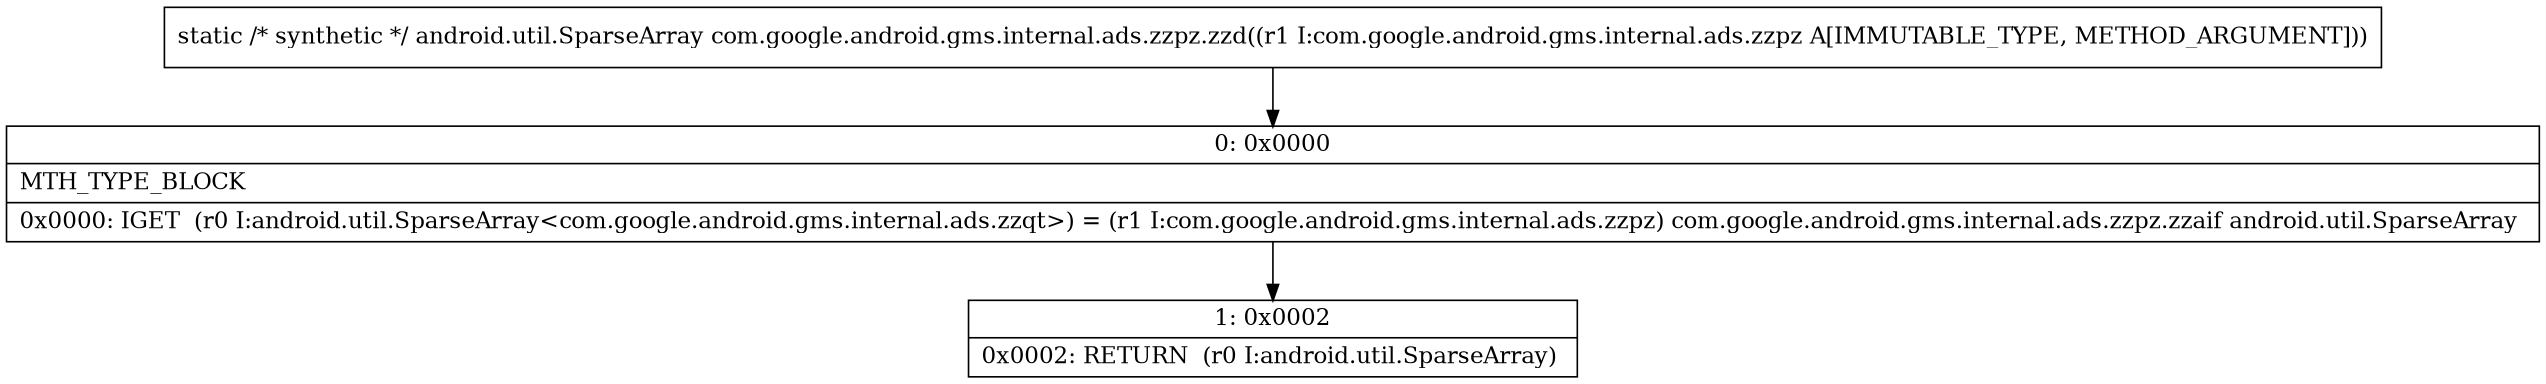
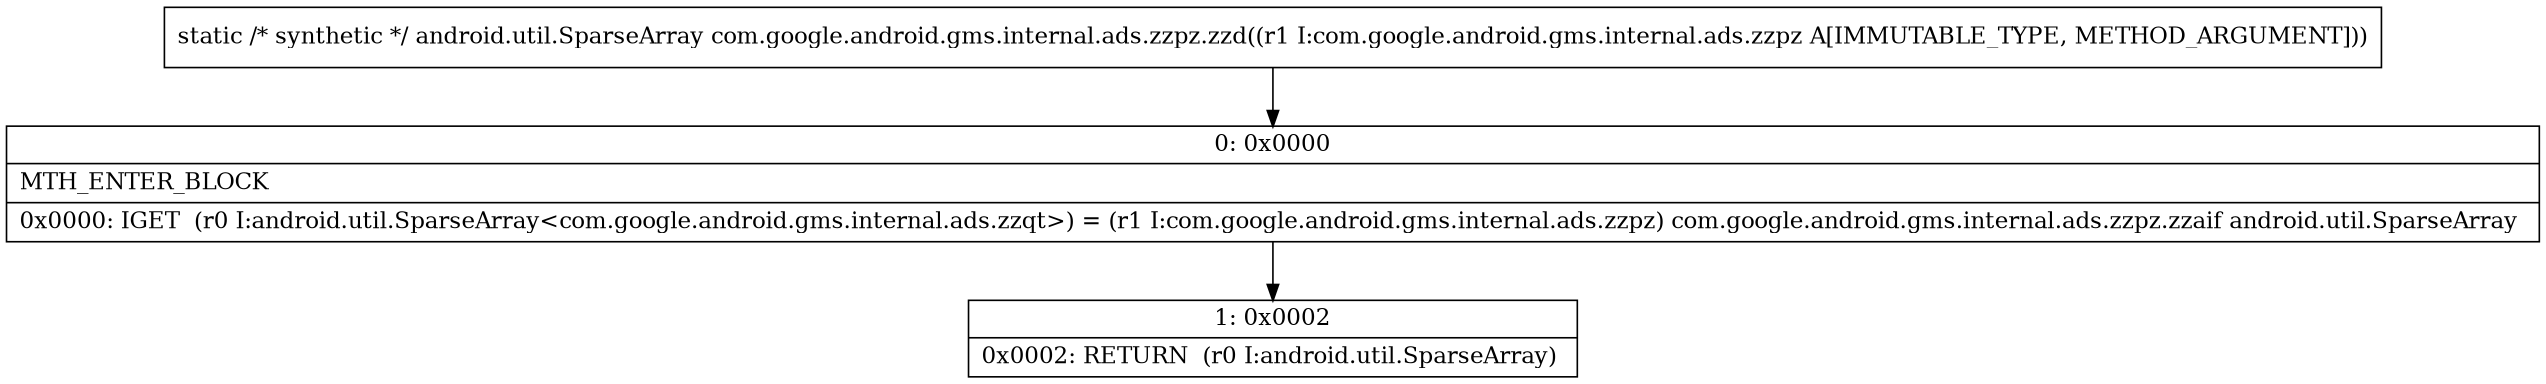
(133, 182) -> (145, 182)
